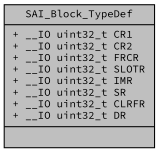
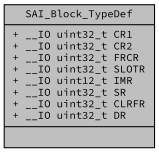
(73, 81) -> (73, 81)
